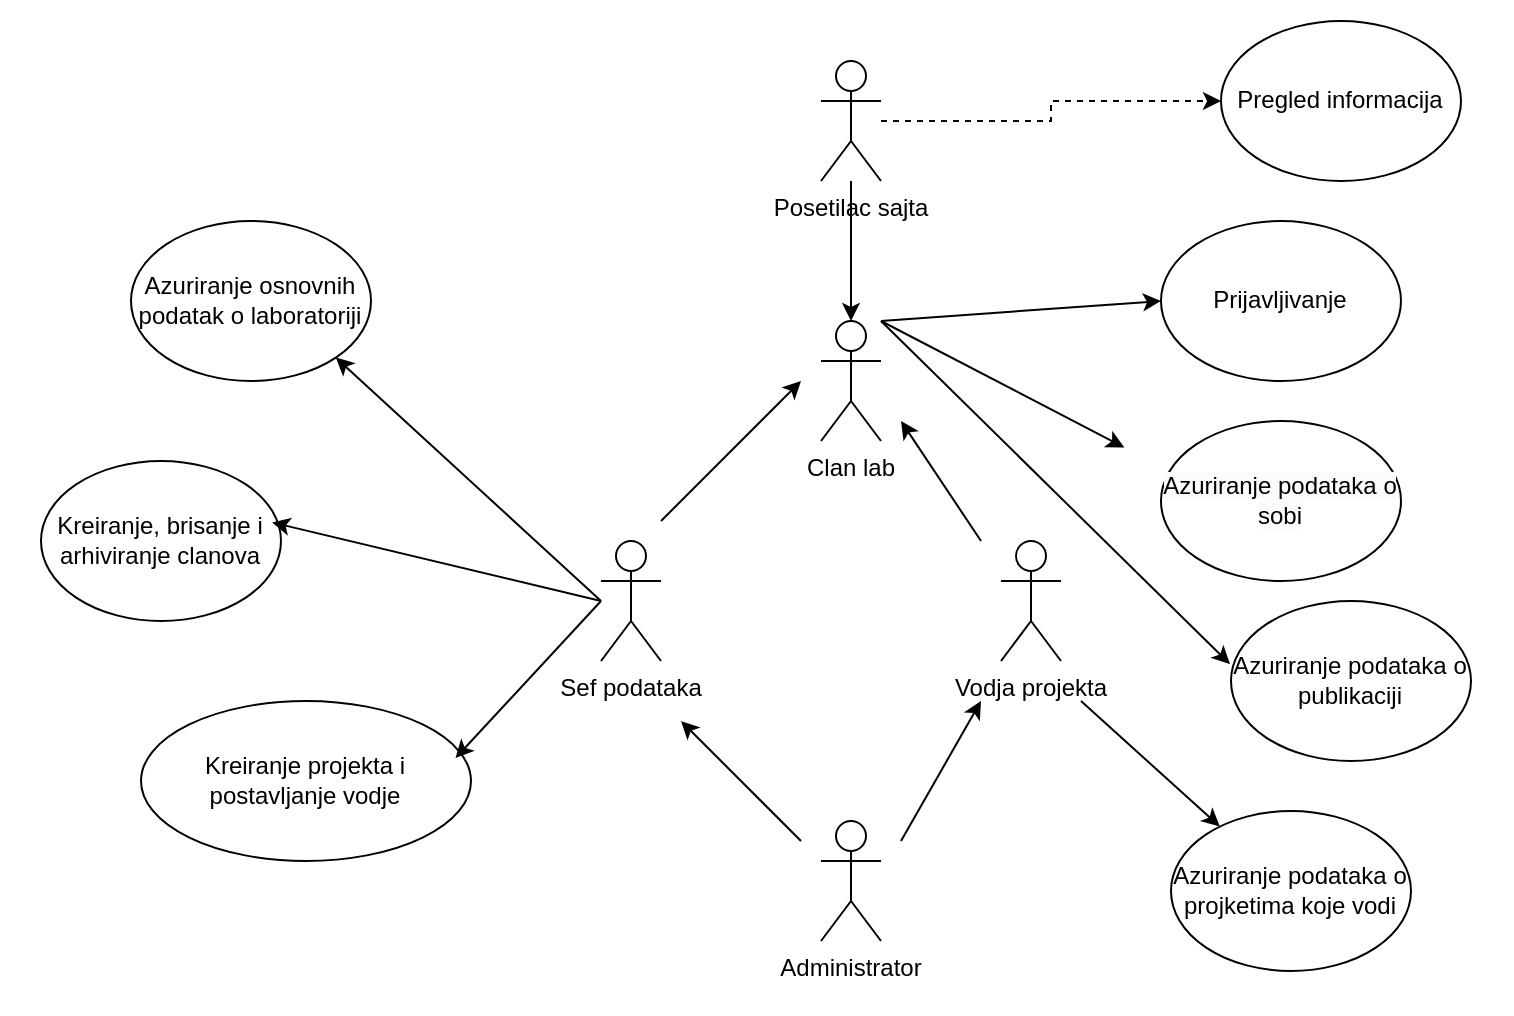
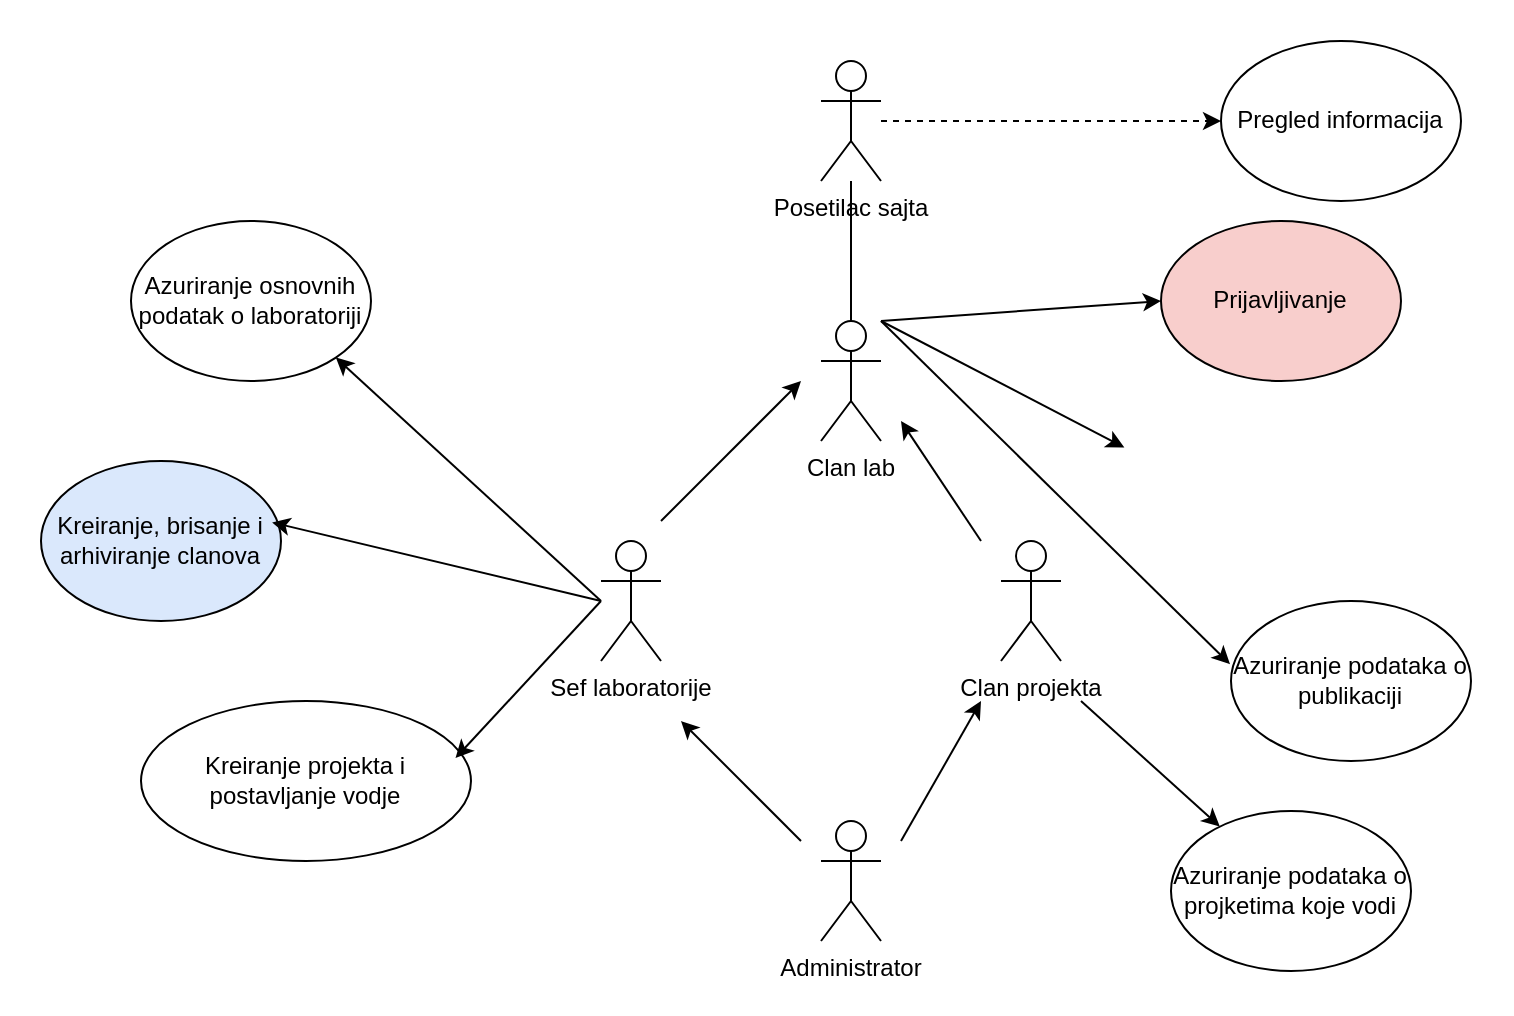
(1341, 101) -> (1341, 121)
(1281, 301) -> (1281, 301)
(851, 306) -> (851, 311)
(1281, 501) -> none
(161, 541) -> (161, 541)
(632, 689) -> (632, 689)
(1032, 689) -> (1032, 689)
